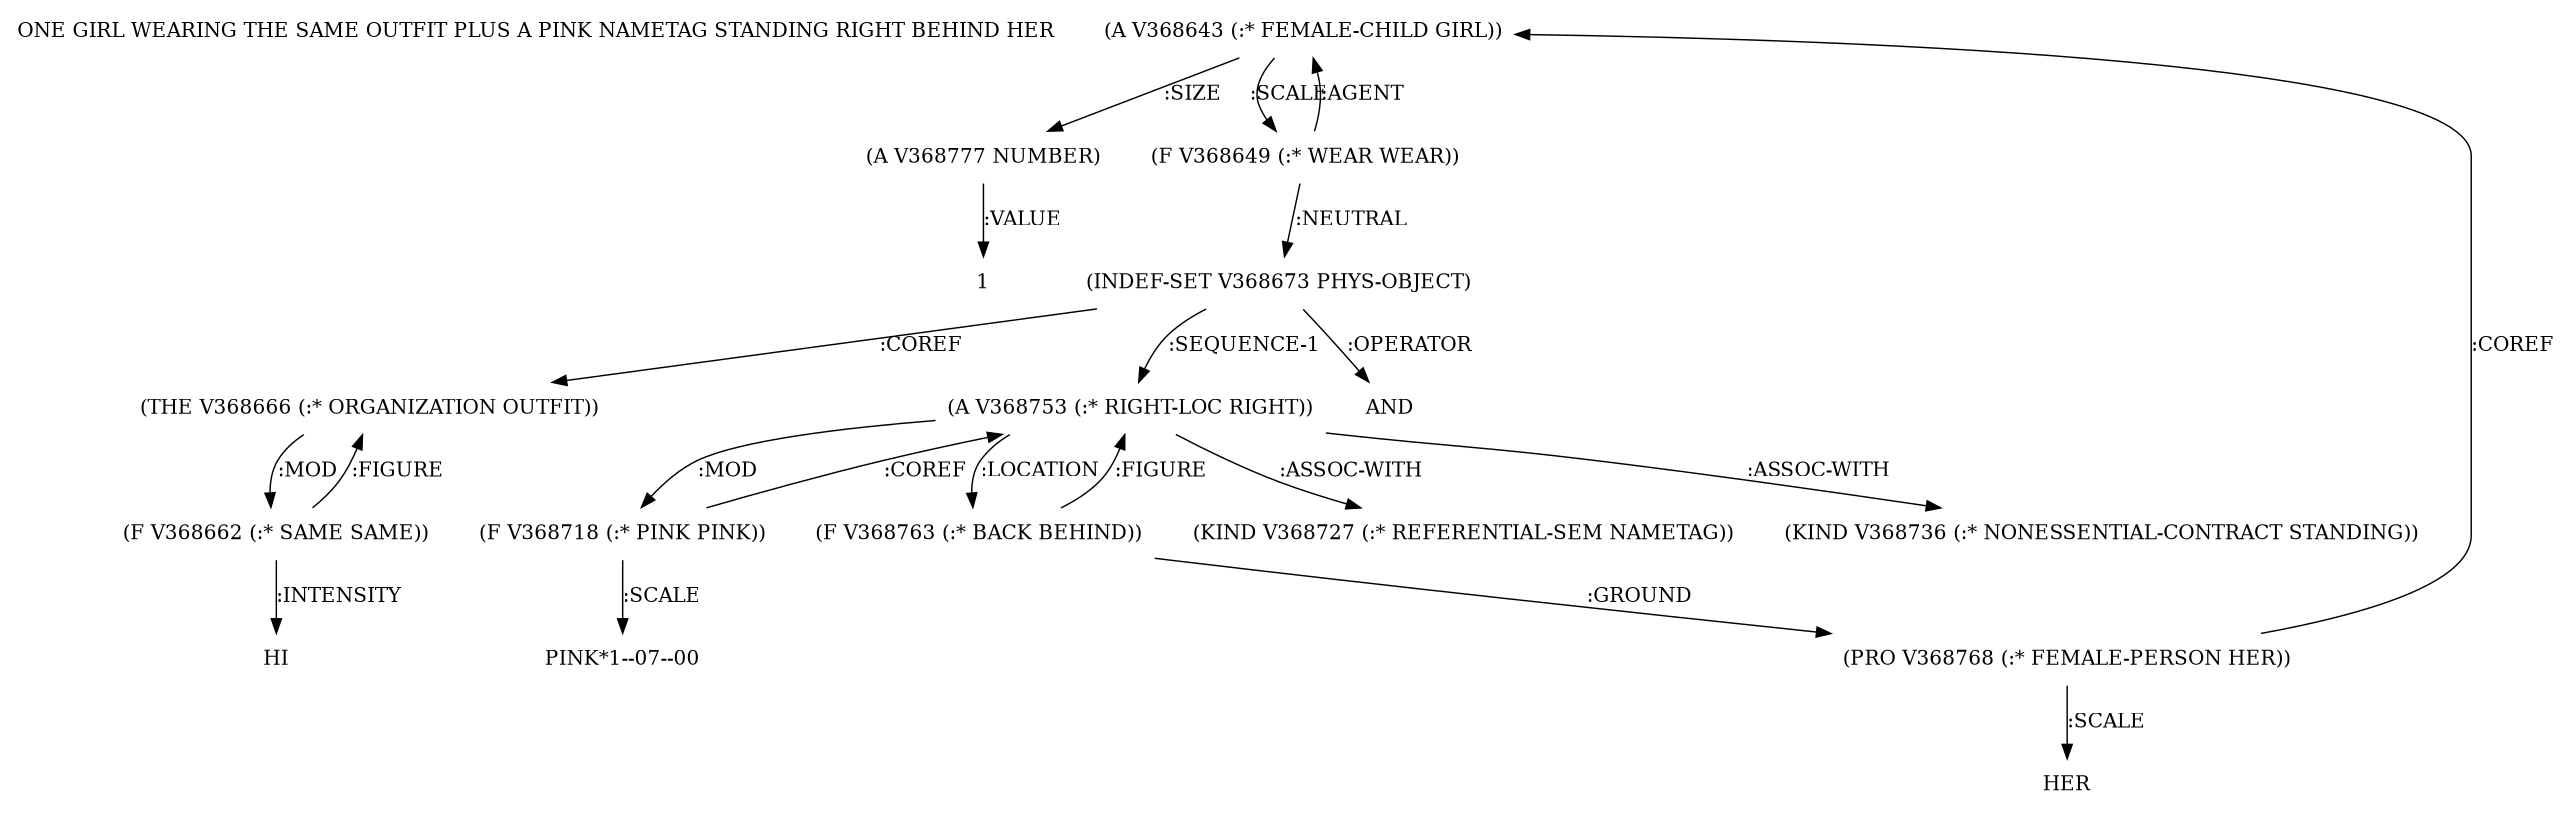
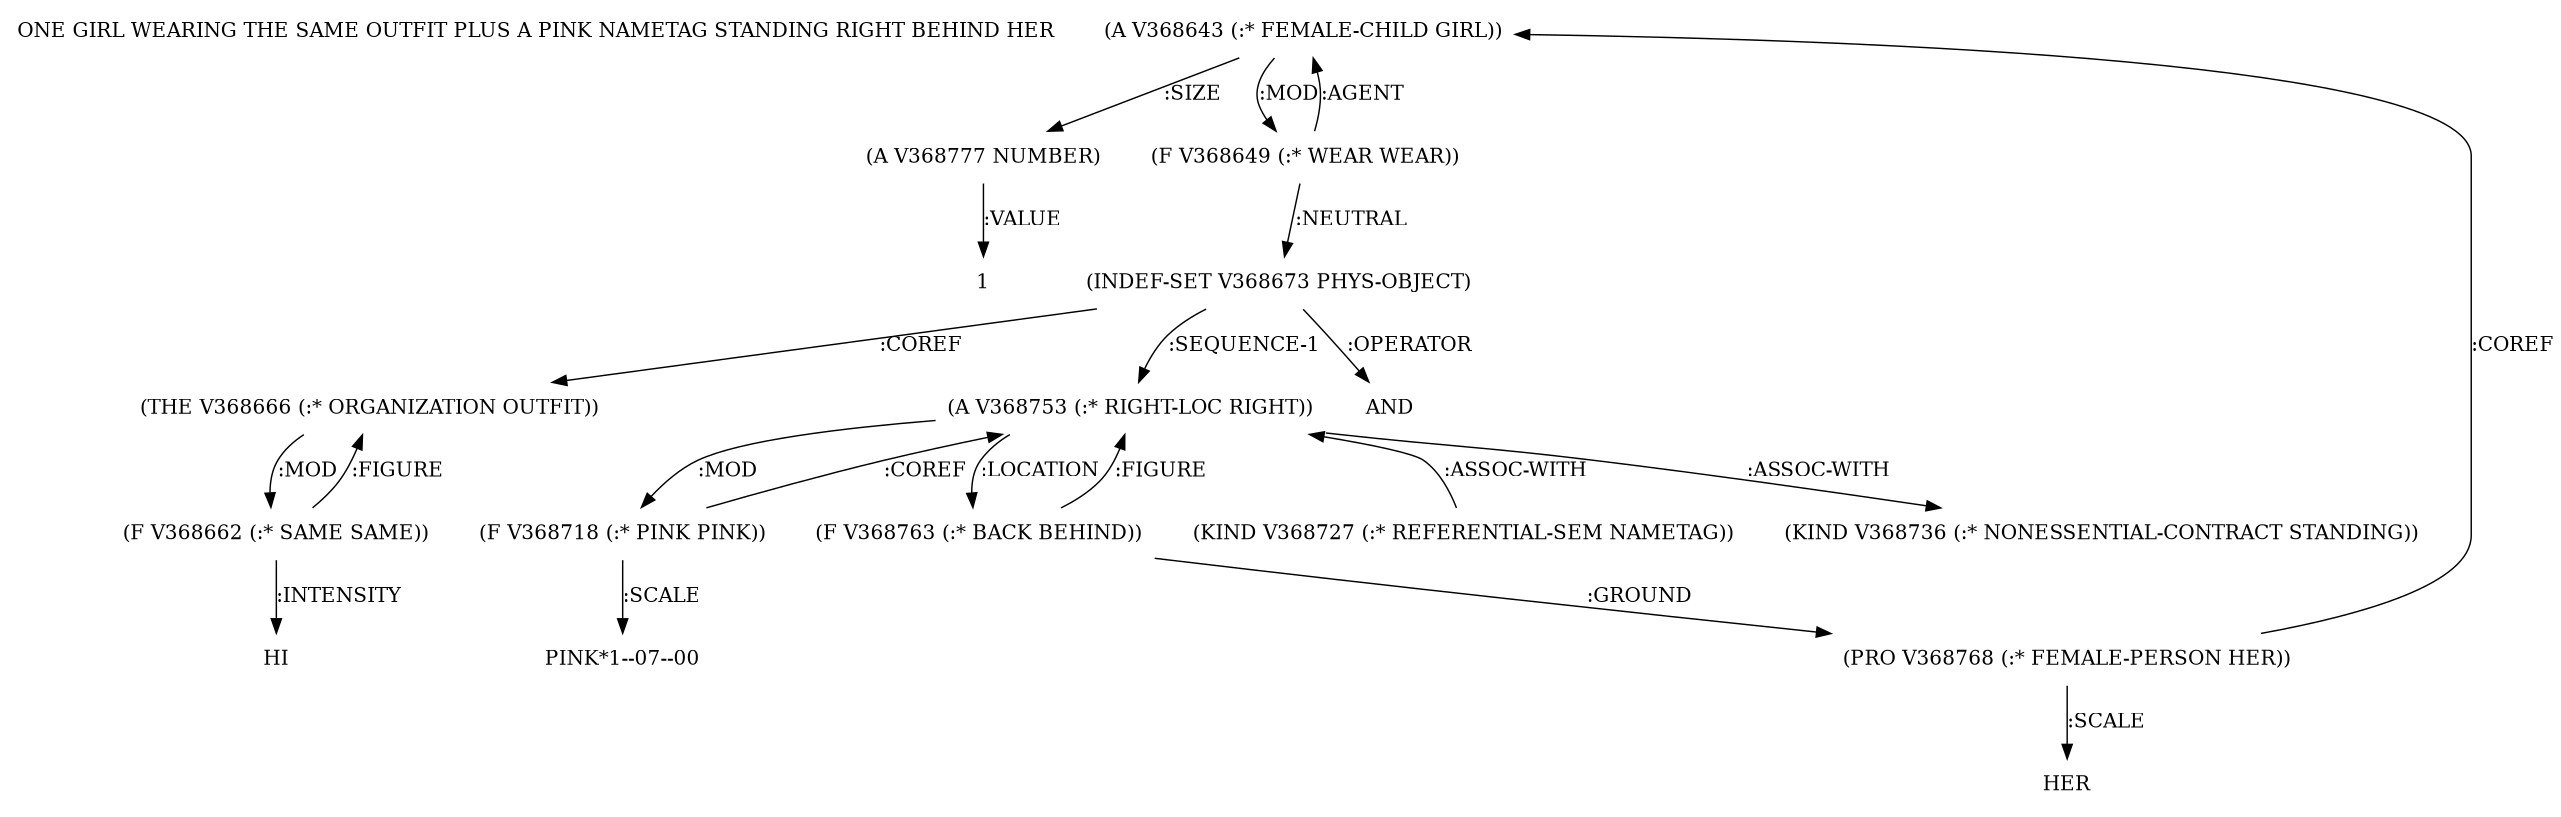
(1289, 95) -> (1289, 95)
(1259, 474) -> (1403, 453)
